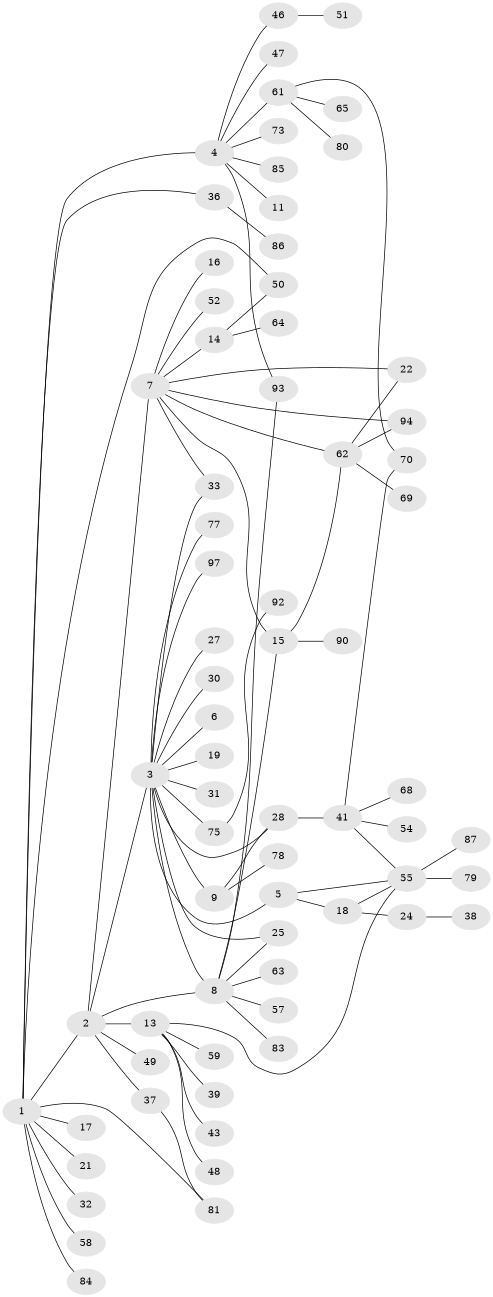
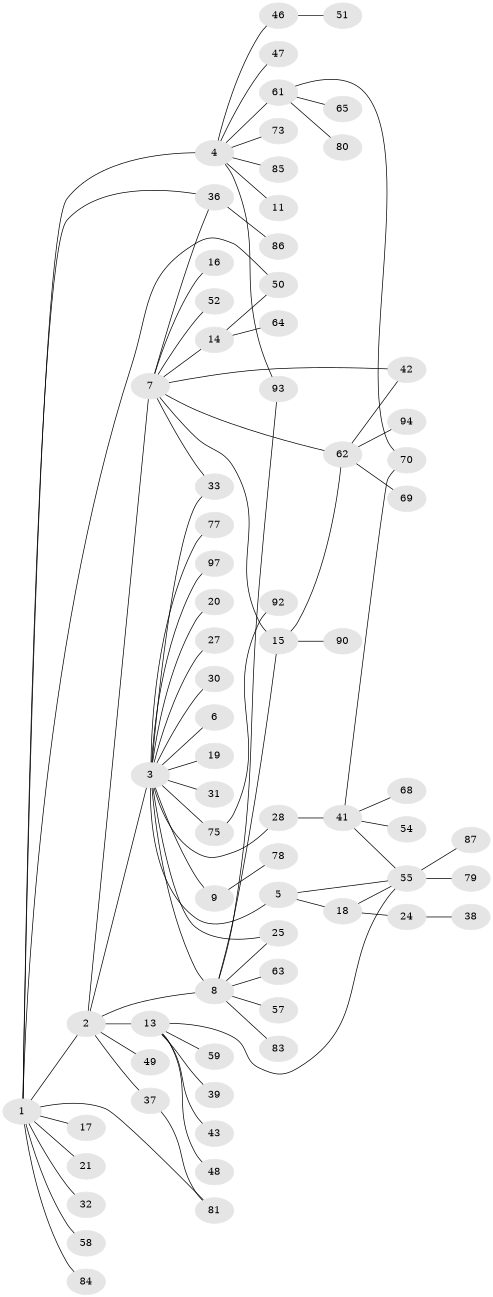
(407, 370) -> (407, 370)
(283, 411) -> (179, 291)
none -> (214, 602)
(251, 848) -> none
